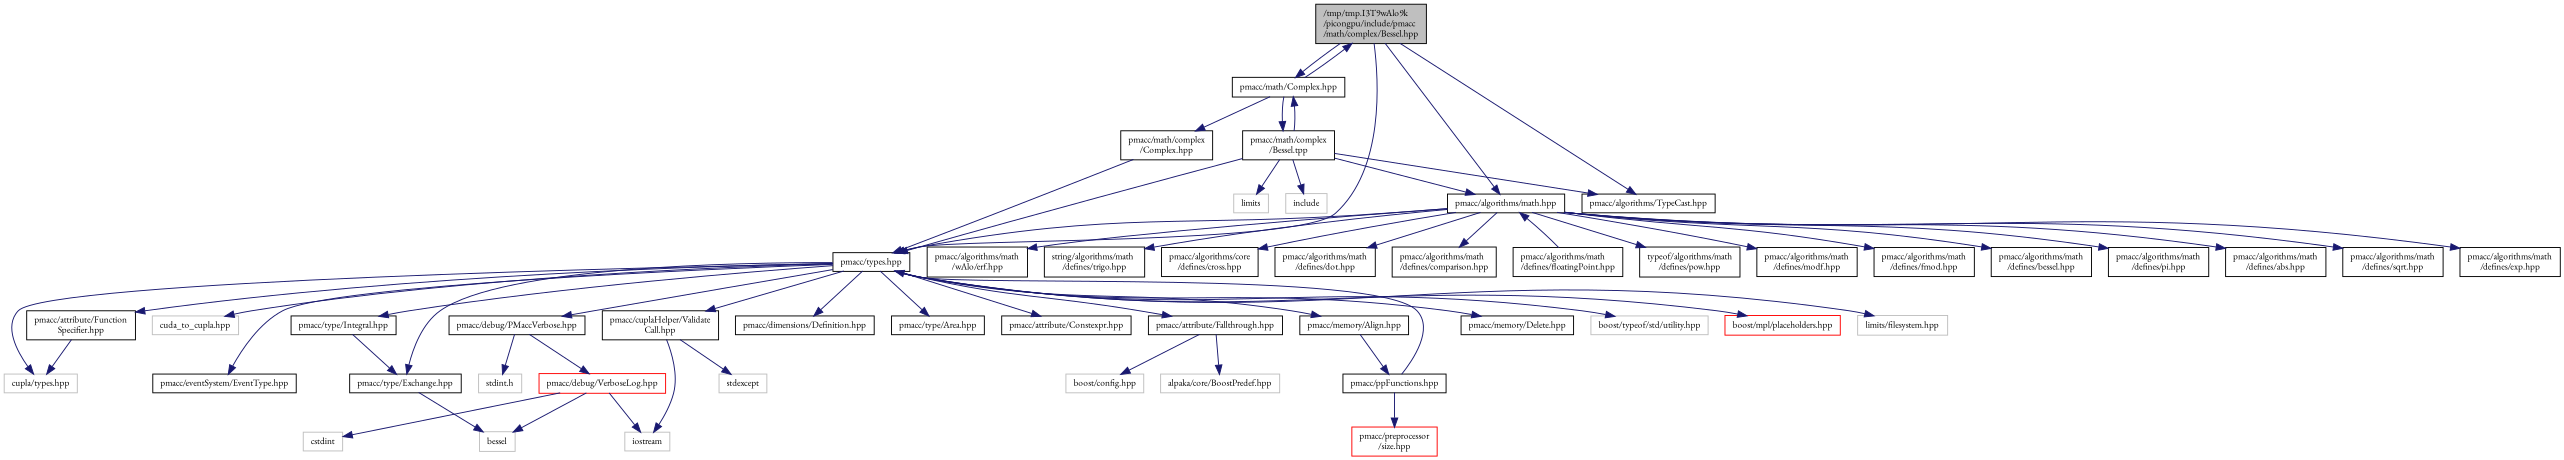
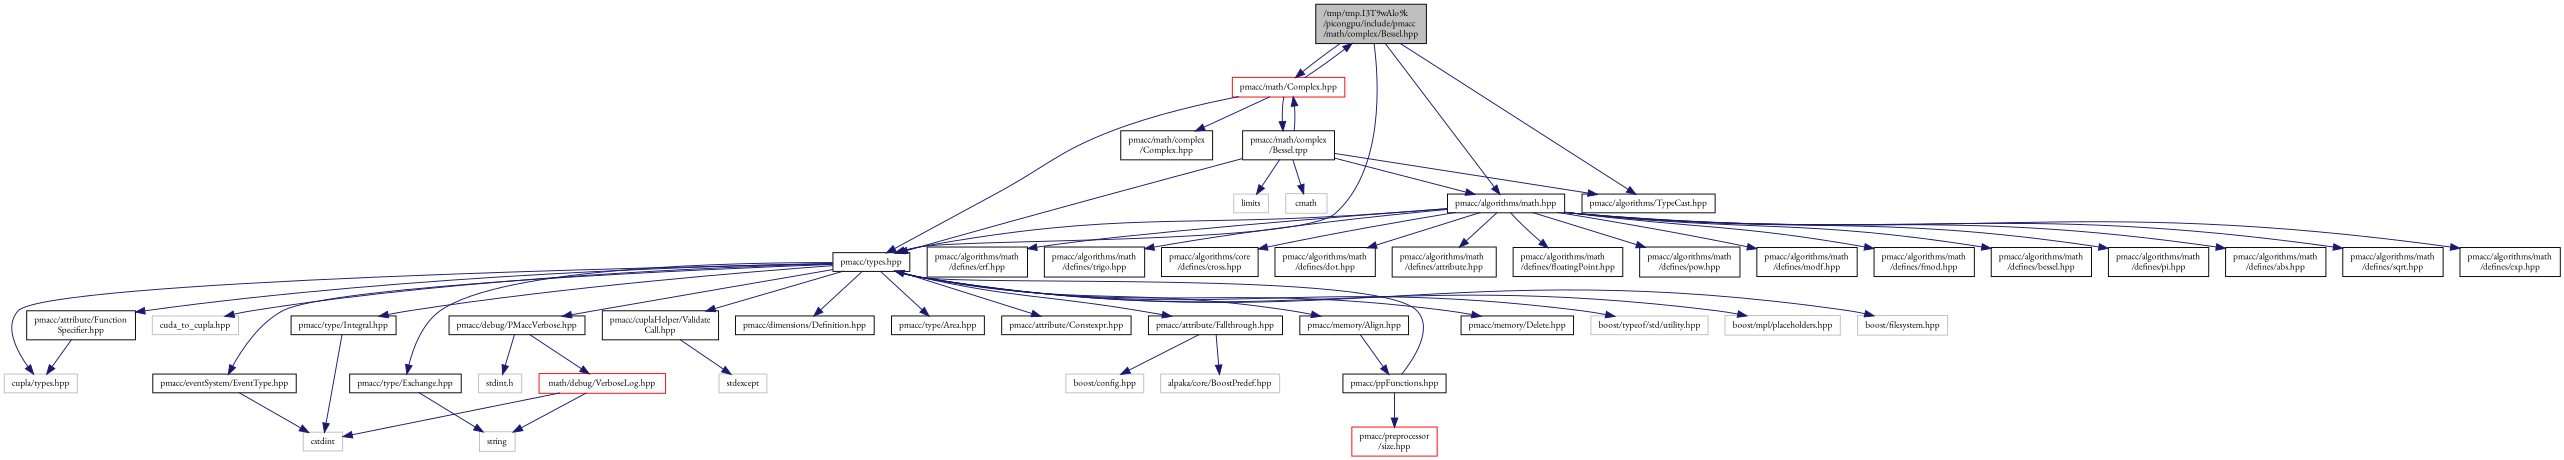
(1289, 87) -> (1289, 87)
(1306, 203) -> (1306, 203)
(1018, 205) -> (1060, 156)
(1543, 233) -> (1525, 228)
(977, 262) -> (977, 262)
(1095, 262) -> (1095, 262)
(1444, 262) -> (1444, 262)
(1690, 262) -> (1690, 262)
(1783, 325) -> (1783, 325)
(1903, 325) -> (1903, 325)
(371, 351) -> (334, 379)
(602, 383) -> (602, 383)
none -> (270, 410)
(497, 442) -> (497, 442)
(647, 442) -> none
